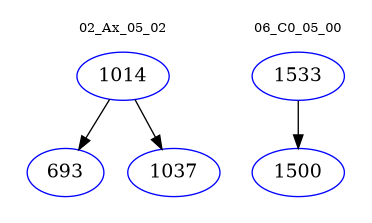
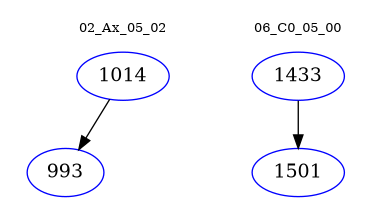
(298, 76) -> (298, 76)
(66, 173) -> (66, 173)
(174, 173) -> none
(298, 173) -> (298, 173)
